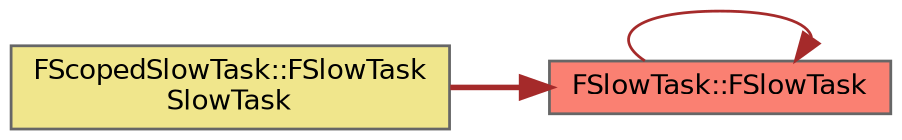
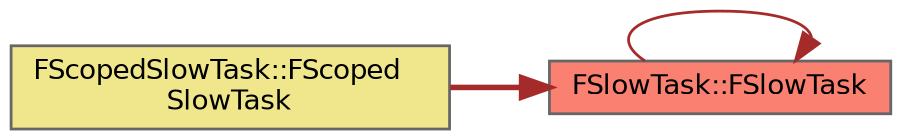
(230, 87) -> (230, 87)
